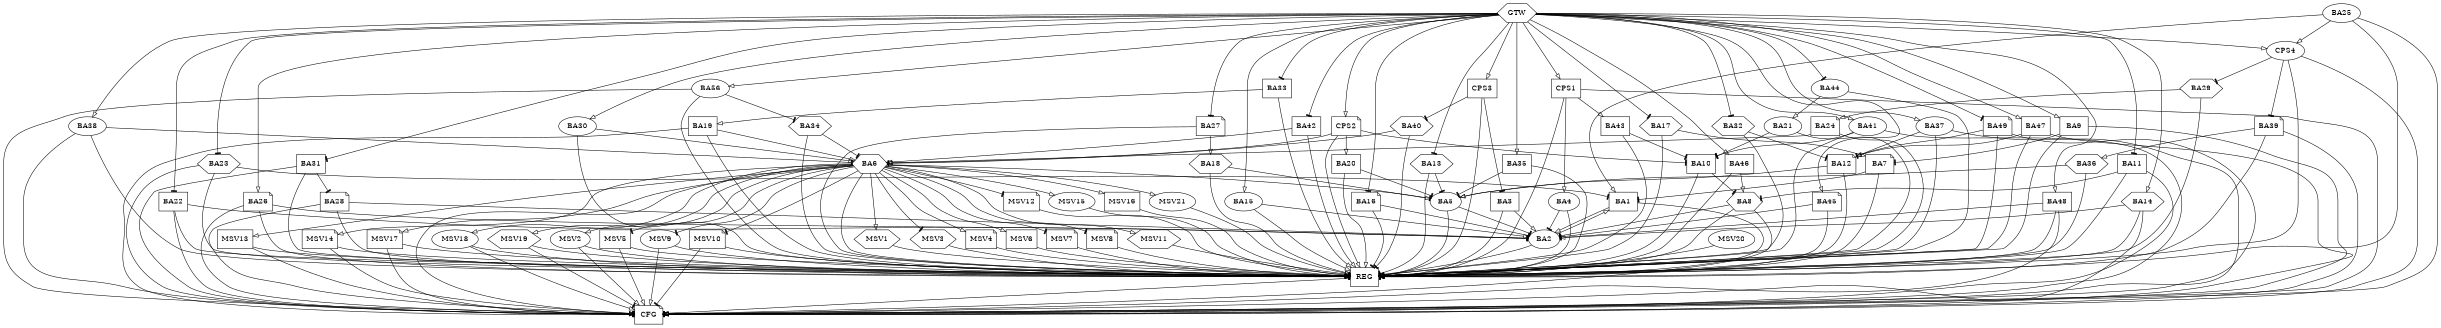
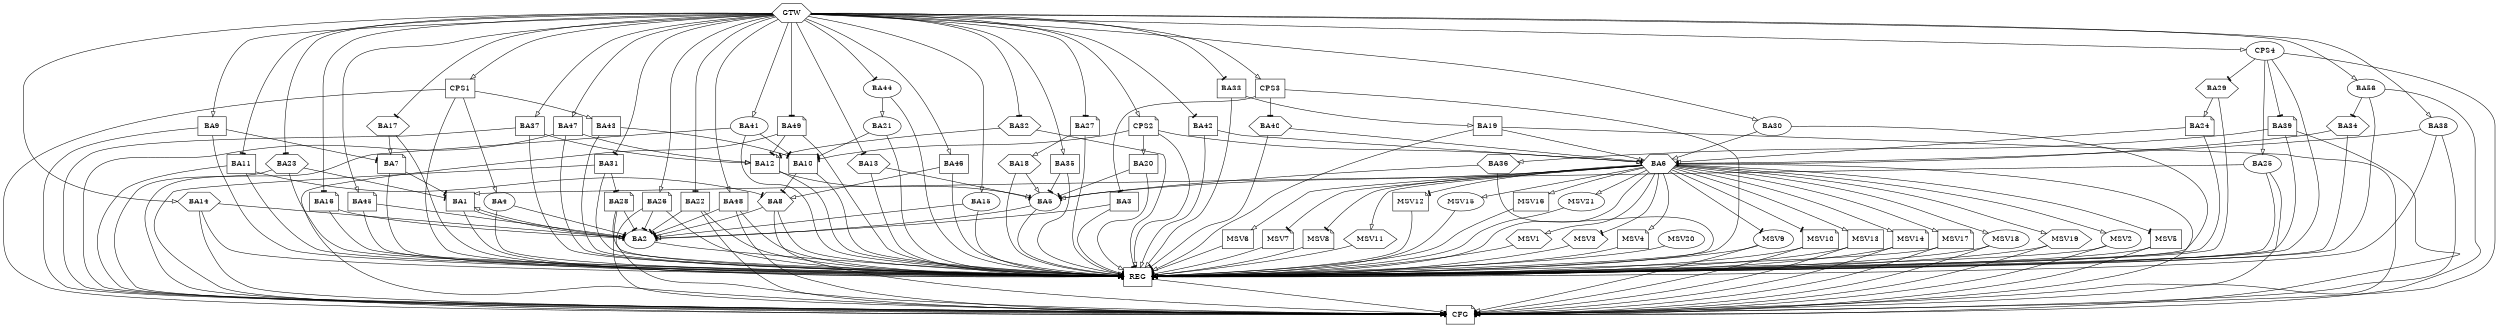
(2316, 30) -> (2264, 105)
(1935, 126) -> (530, 126)
